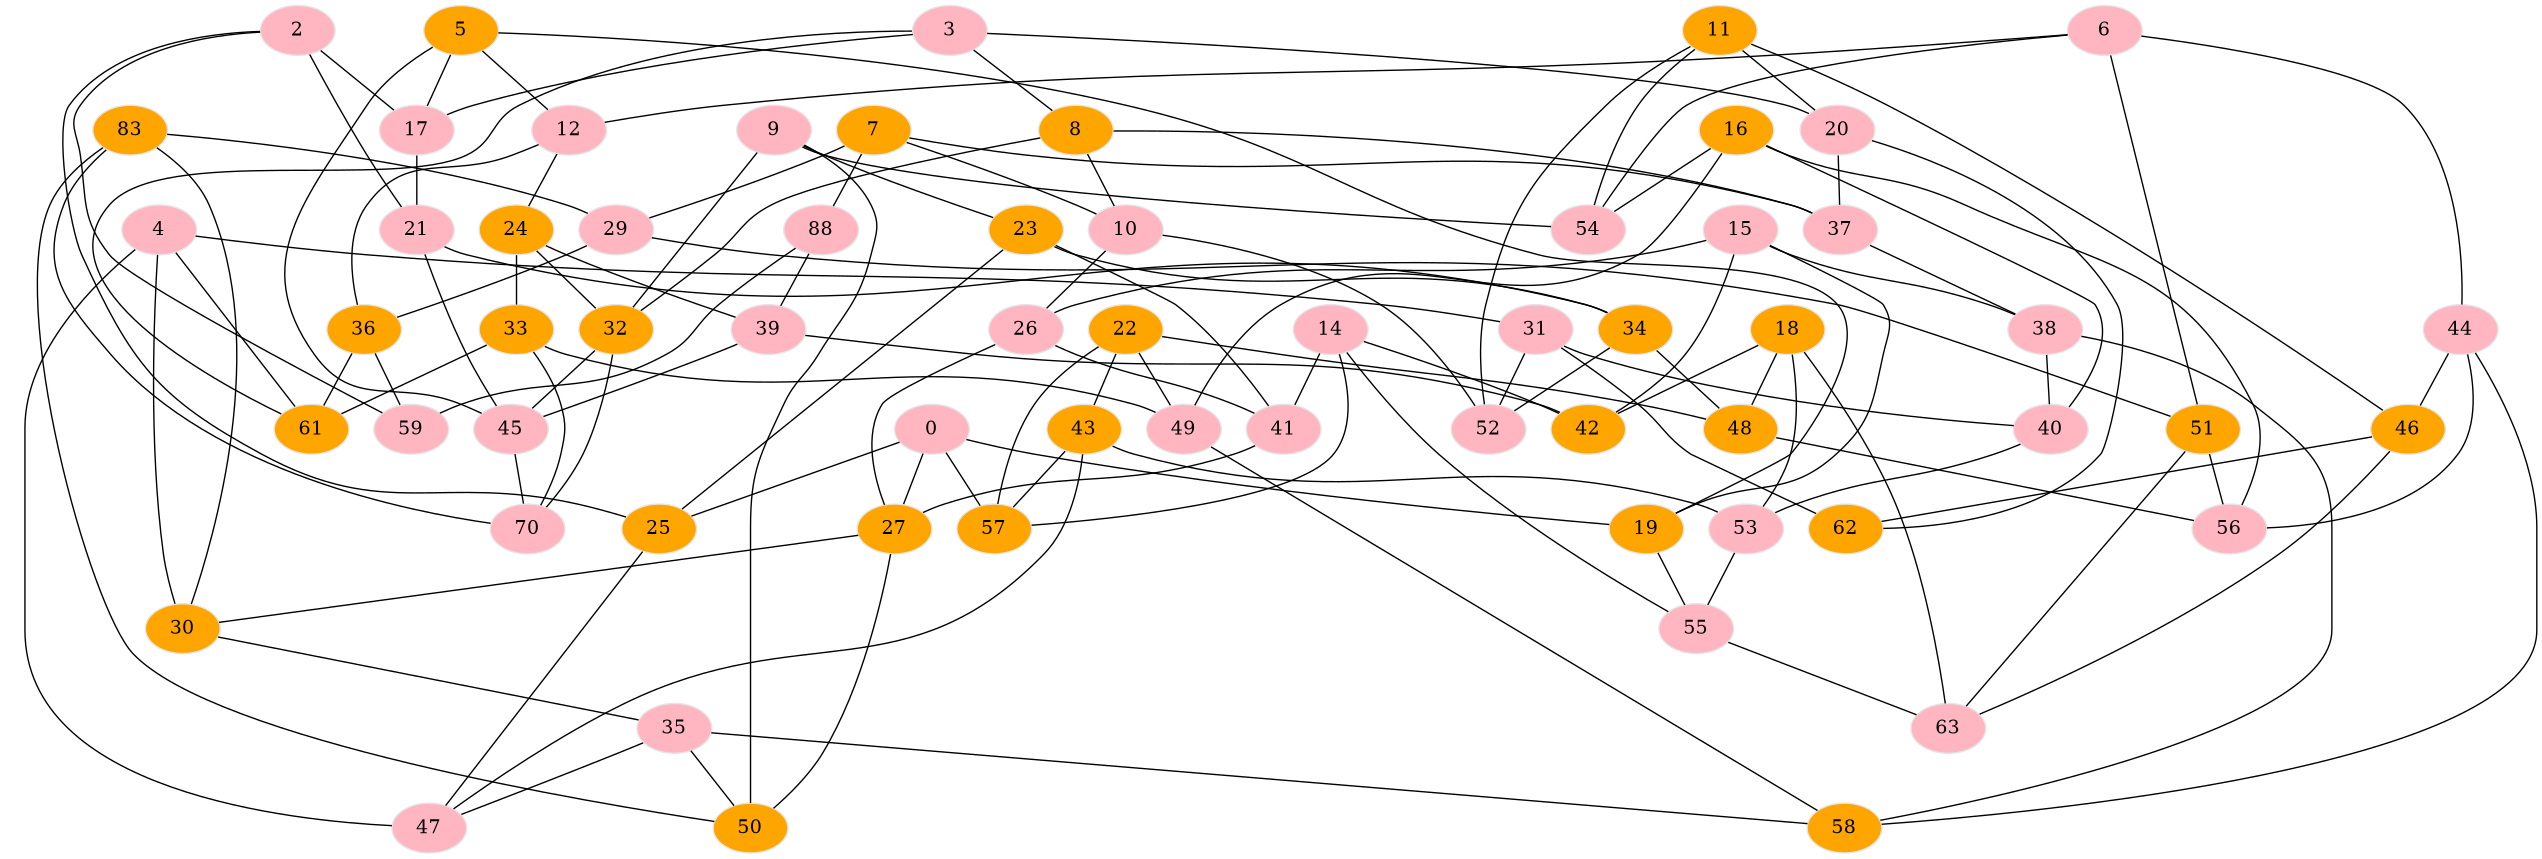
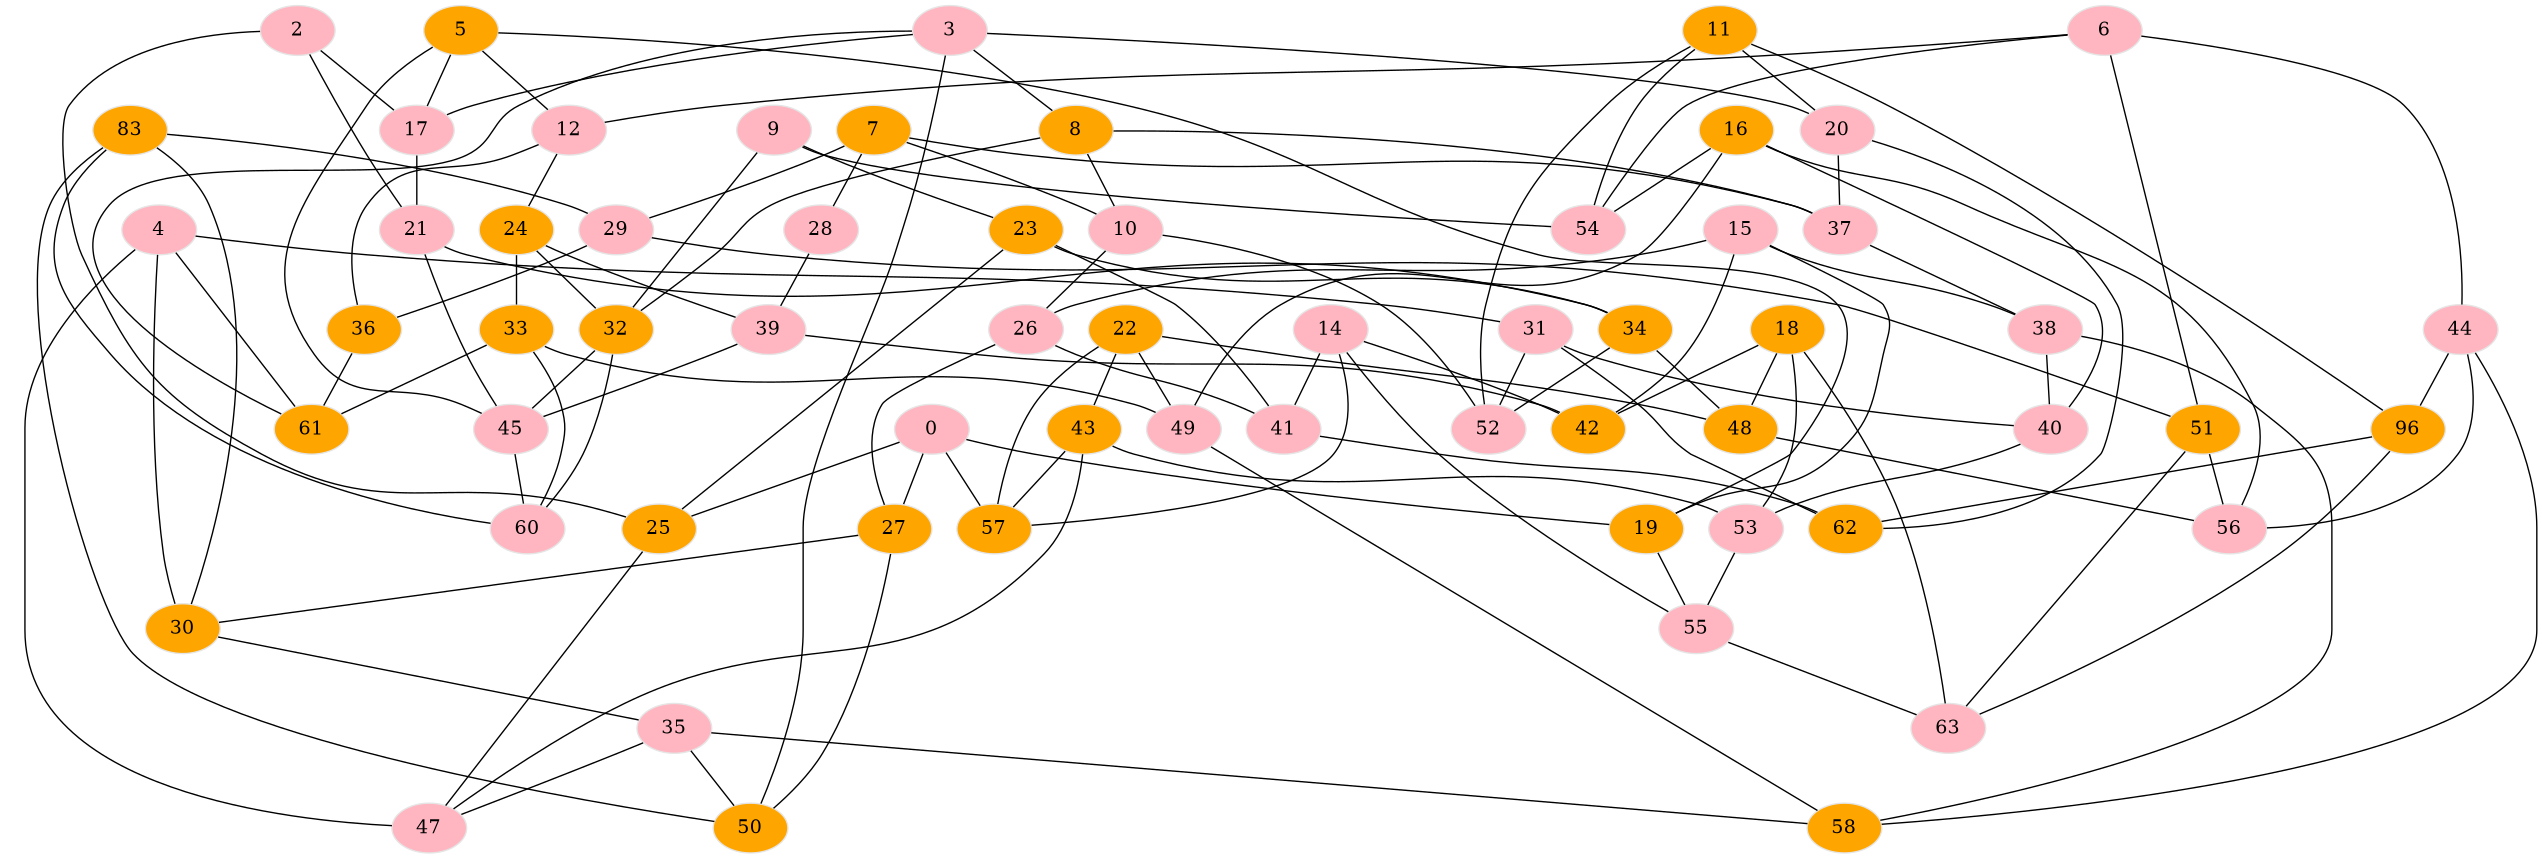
(821, 230) -> (821, 230)
(411, 429) -> none
(2408, 429) -> (2408, 429)
(759, 461) -> (829, 425)
(1089, 479) -> (1570, 467)
(528, 529) -> (528, 529)
